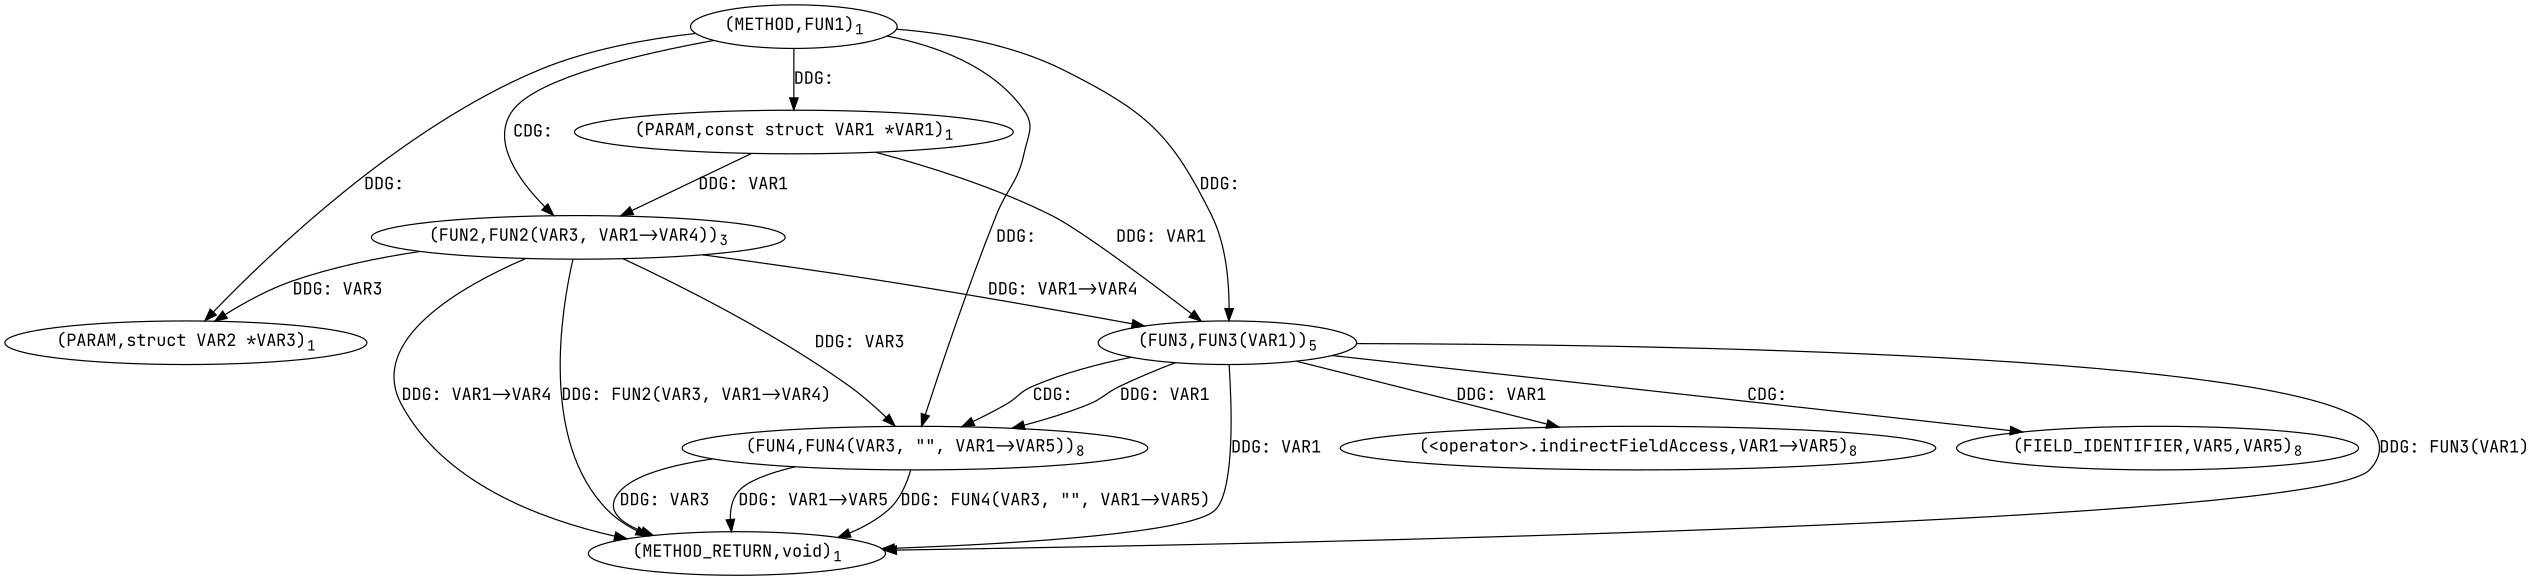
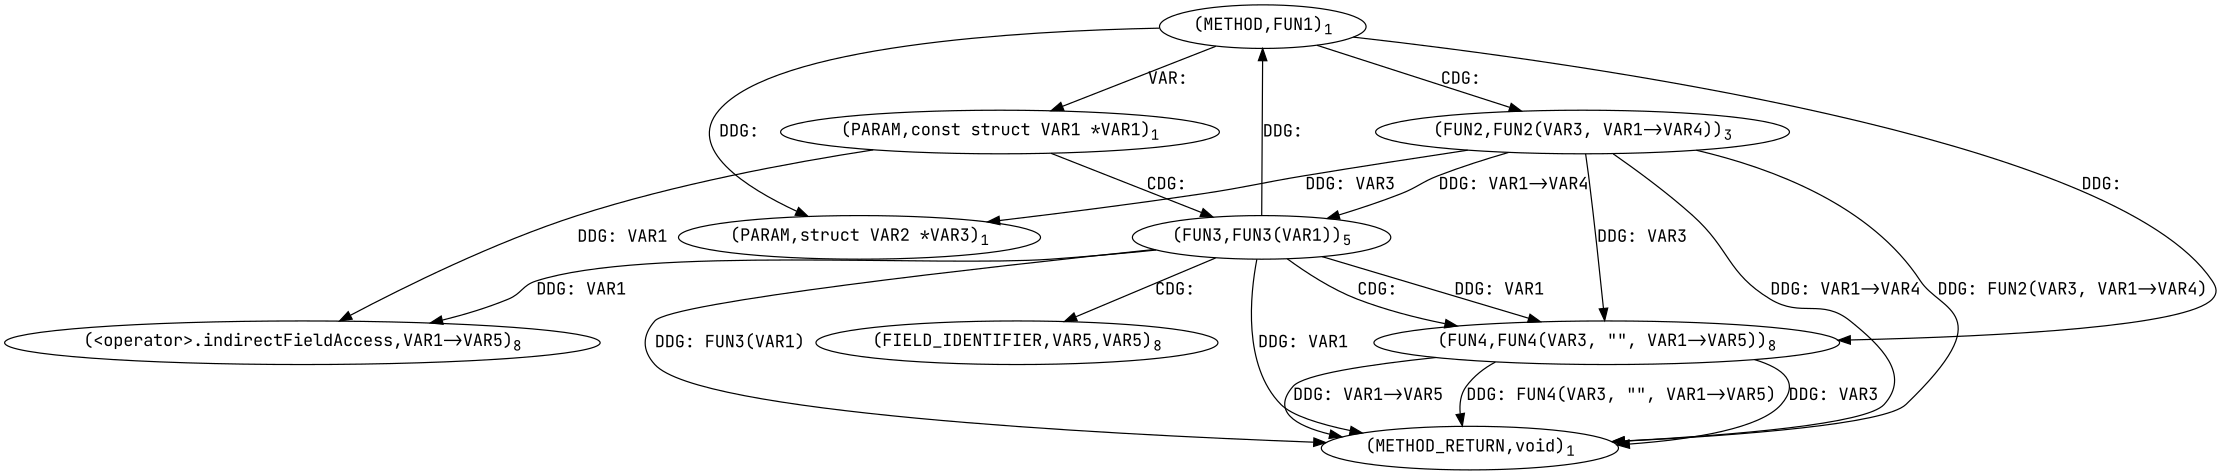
(819, 79) -> (1173, 79)
(1122, 103) -> (1262, 138)
(692, 182) -> (604, 208)
(1161, 237) -> (1172, 185)
